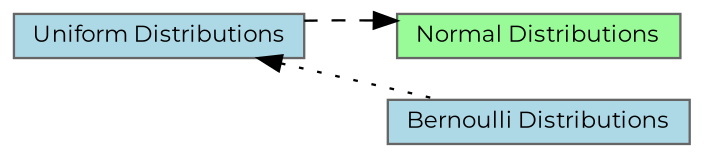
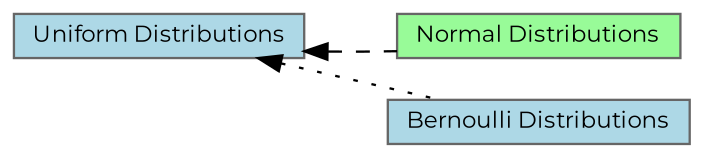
(339, 20) -> (363, 52)
